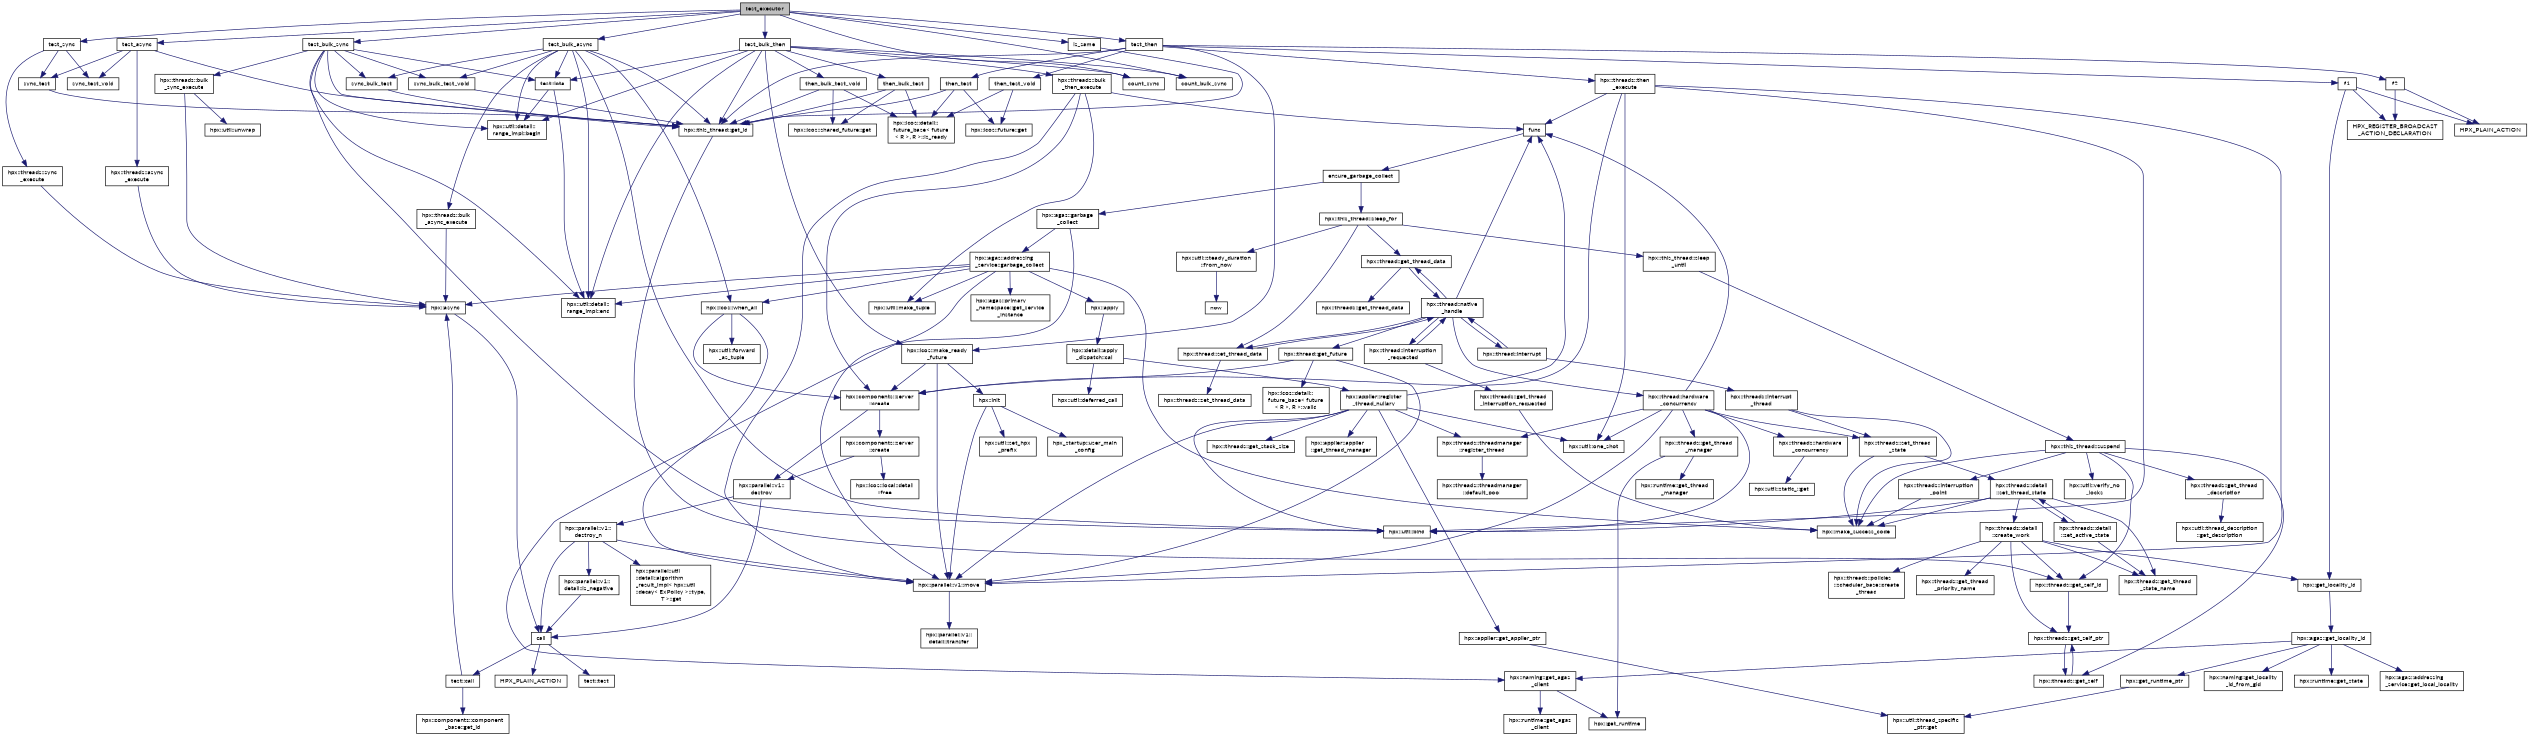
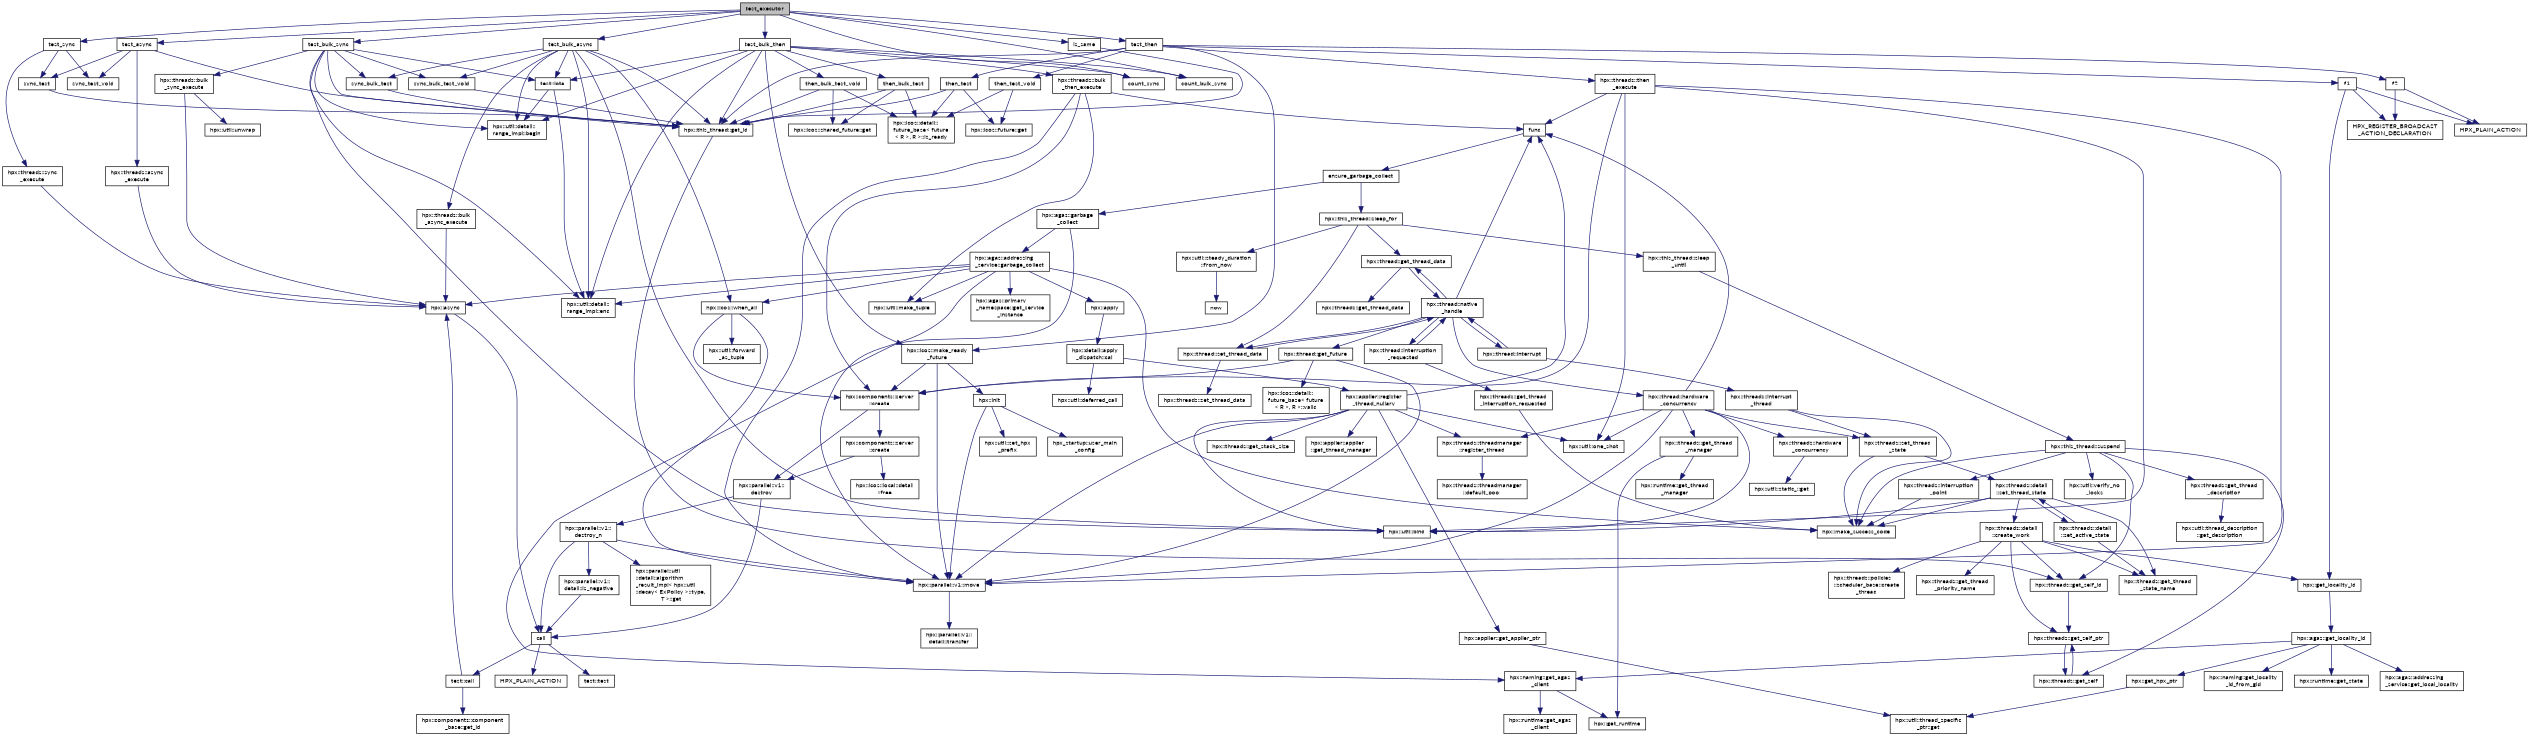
(2155, 681) -> (2155, 681)
